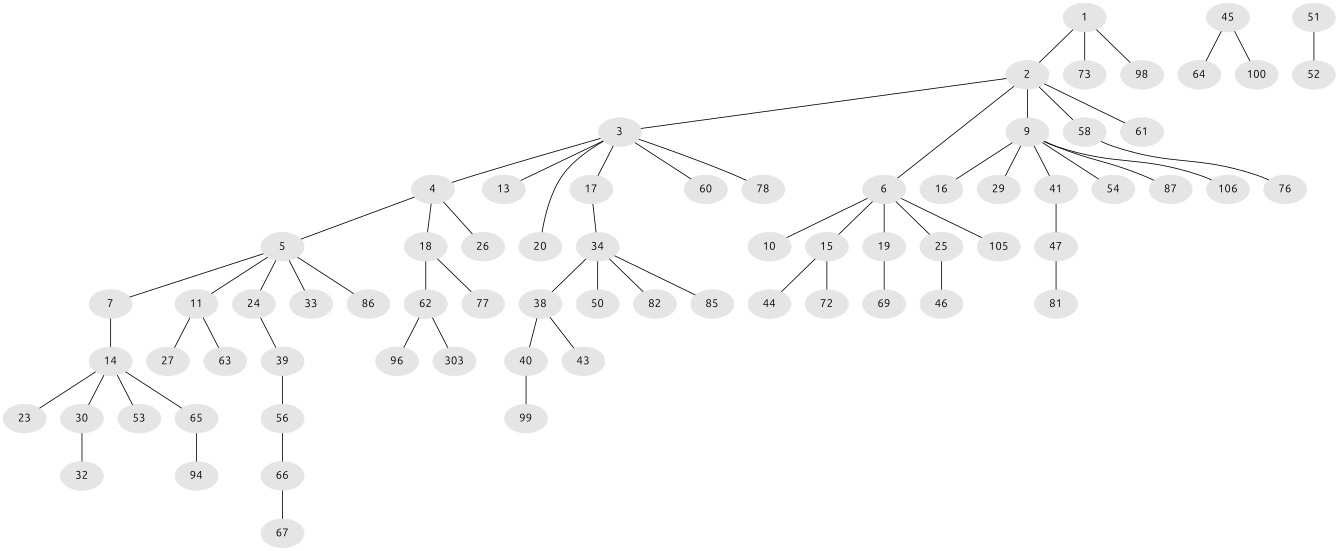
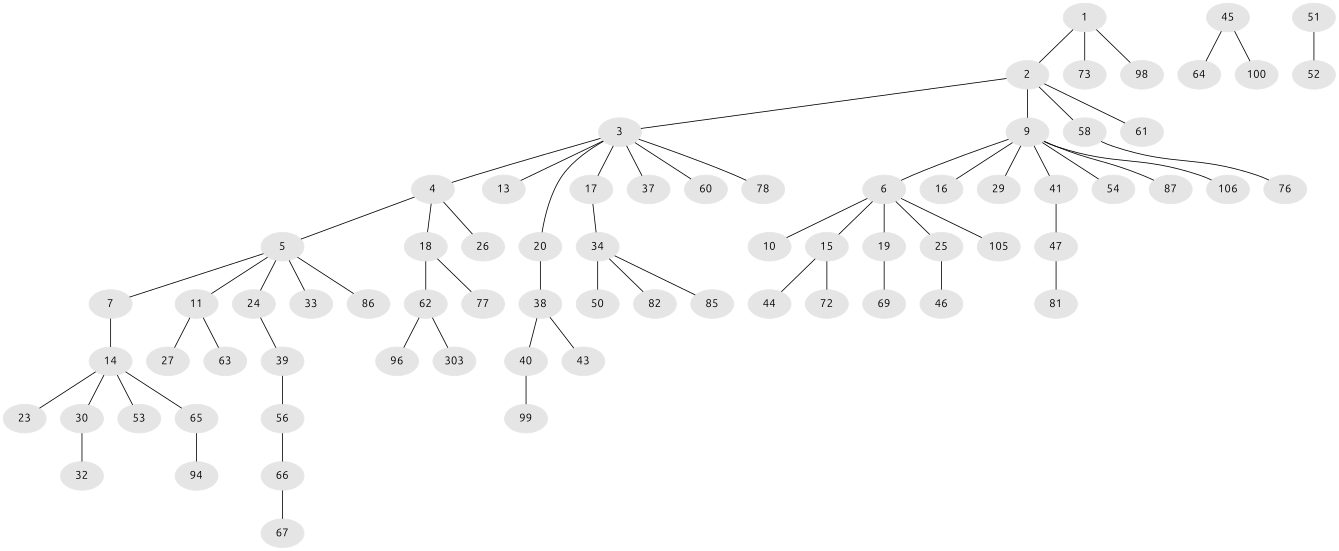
(956, 132) -> (954, 159)
none -> (649, 189)
(569, 275) -> (540, 275)
